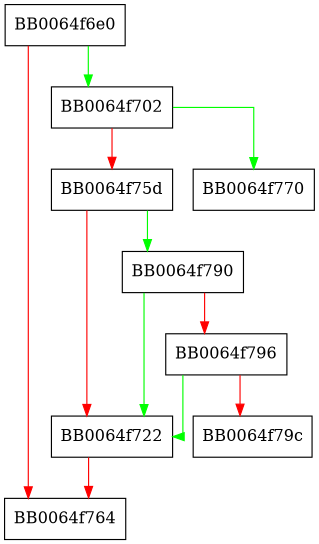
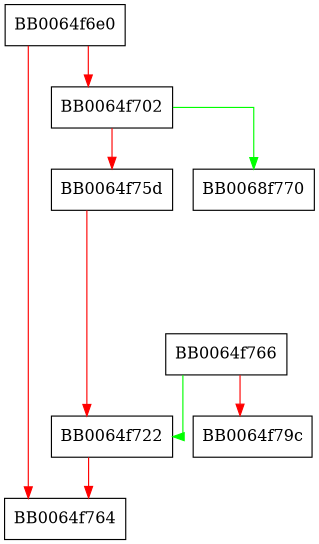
(88, 60) -> (88, 60)
(254, 190) -> (254, 190)
(183, 272) -> none
(226, 354) -> (226, 354)
